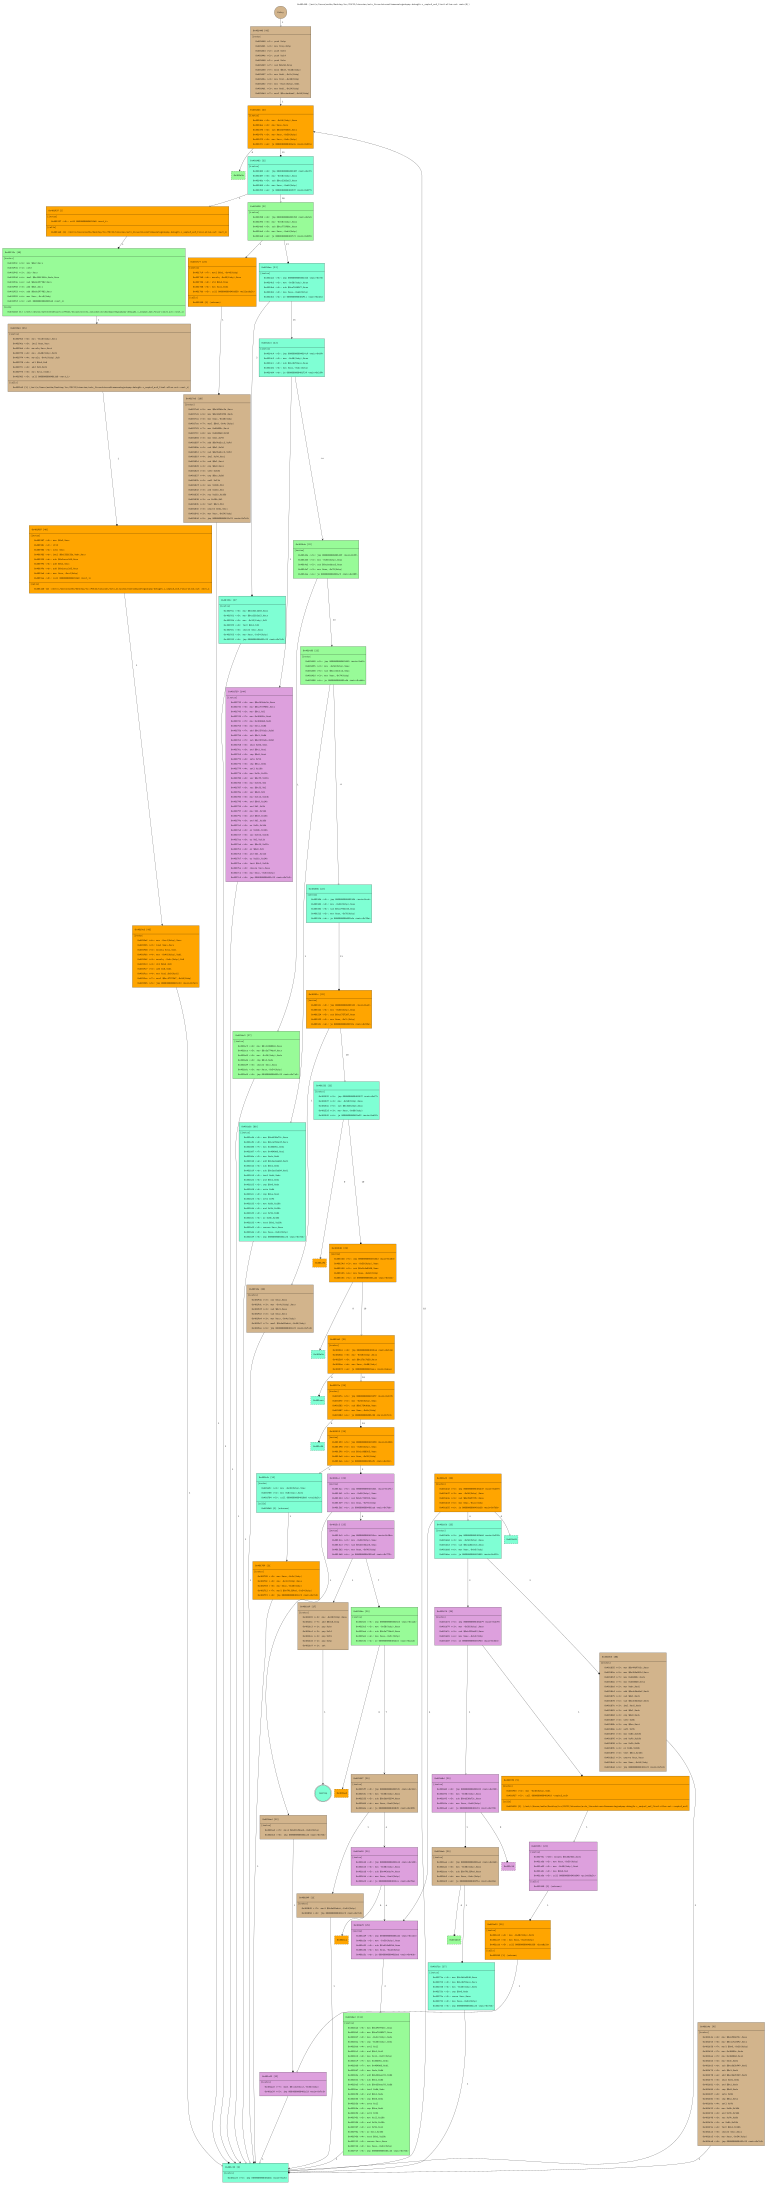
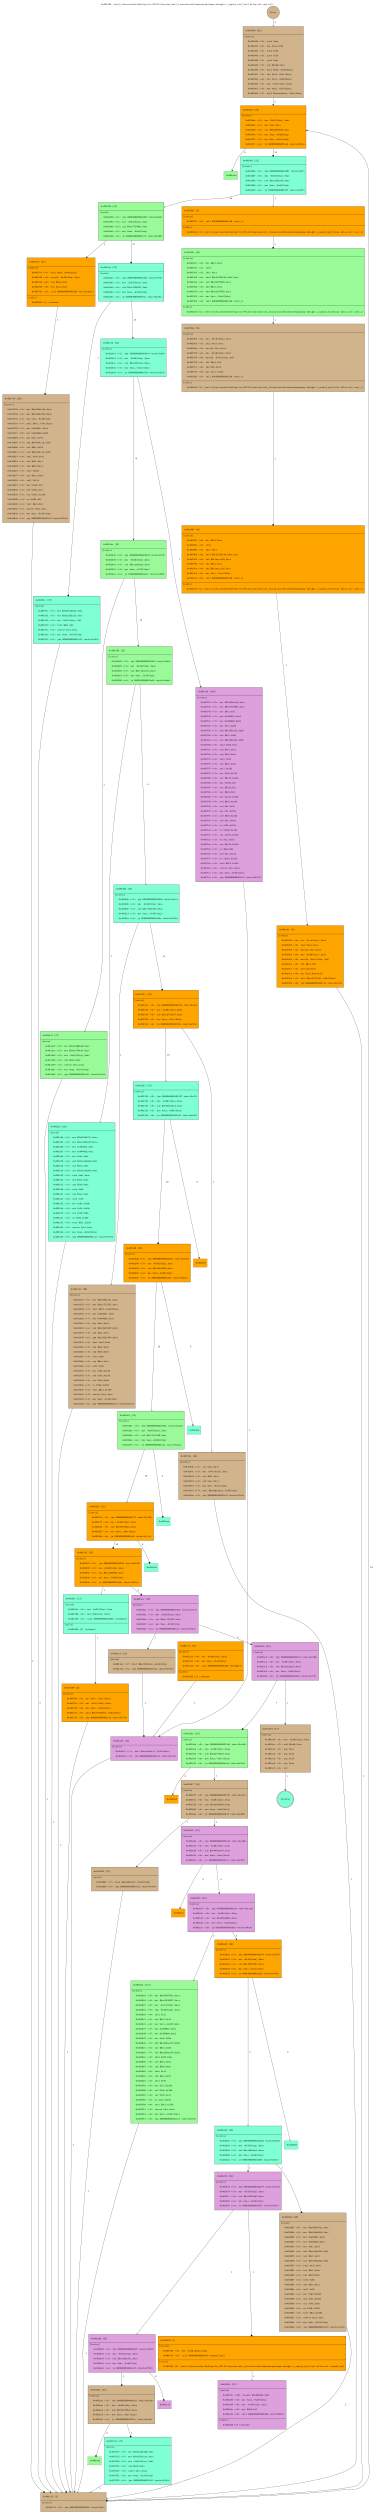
none -> (119, 1102)
(361, 1354) -> (151, 1430)
(231, 1523) -> (248, 1334)
(428, 1717) -> (234, 1935)
(539, 1905) -> none
(255, 2173) -> (73, 2502)
